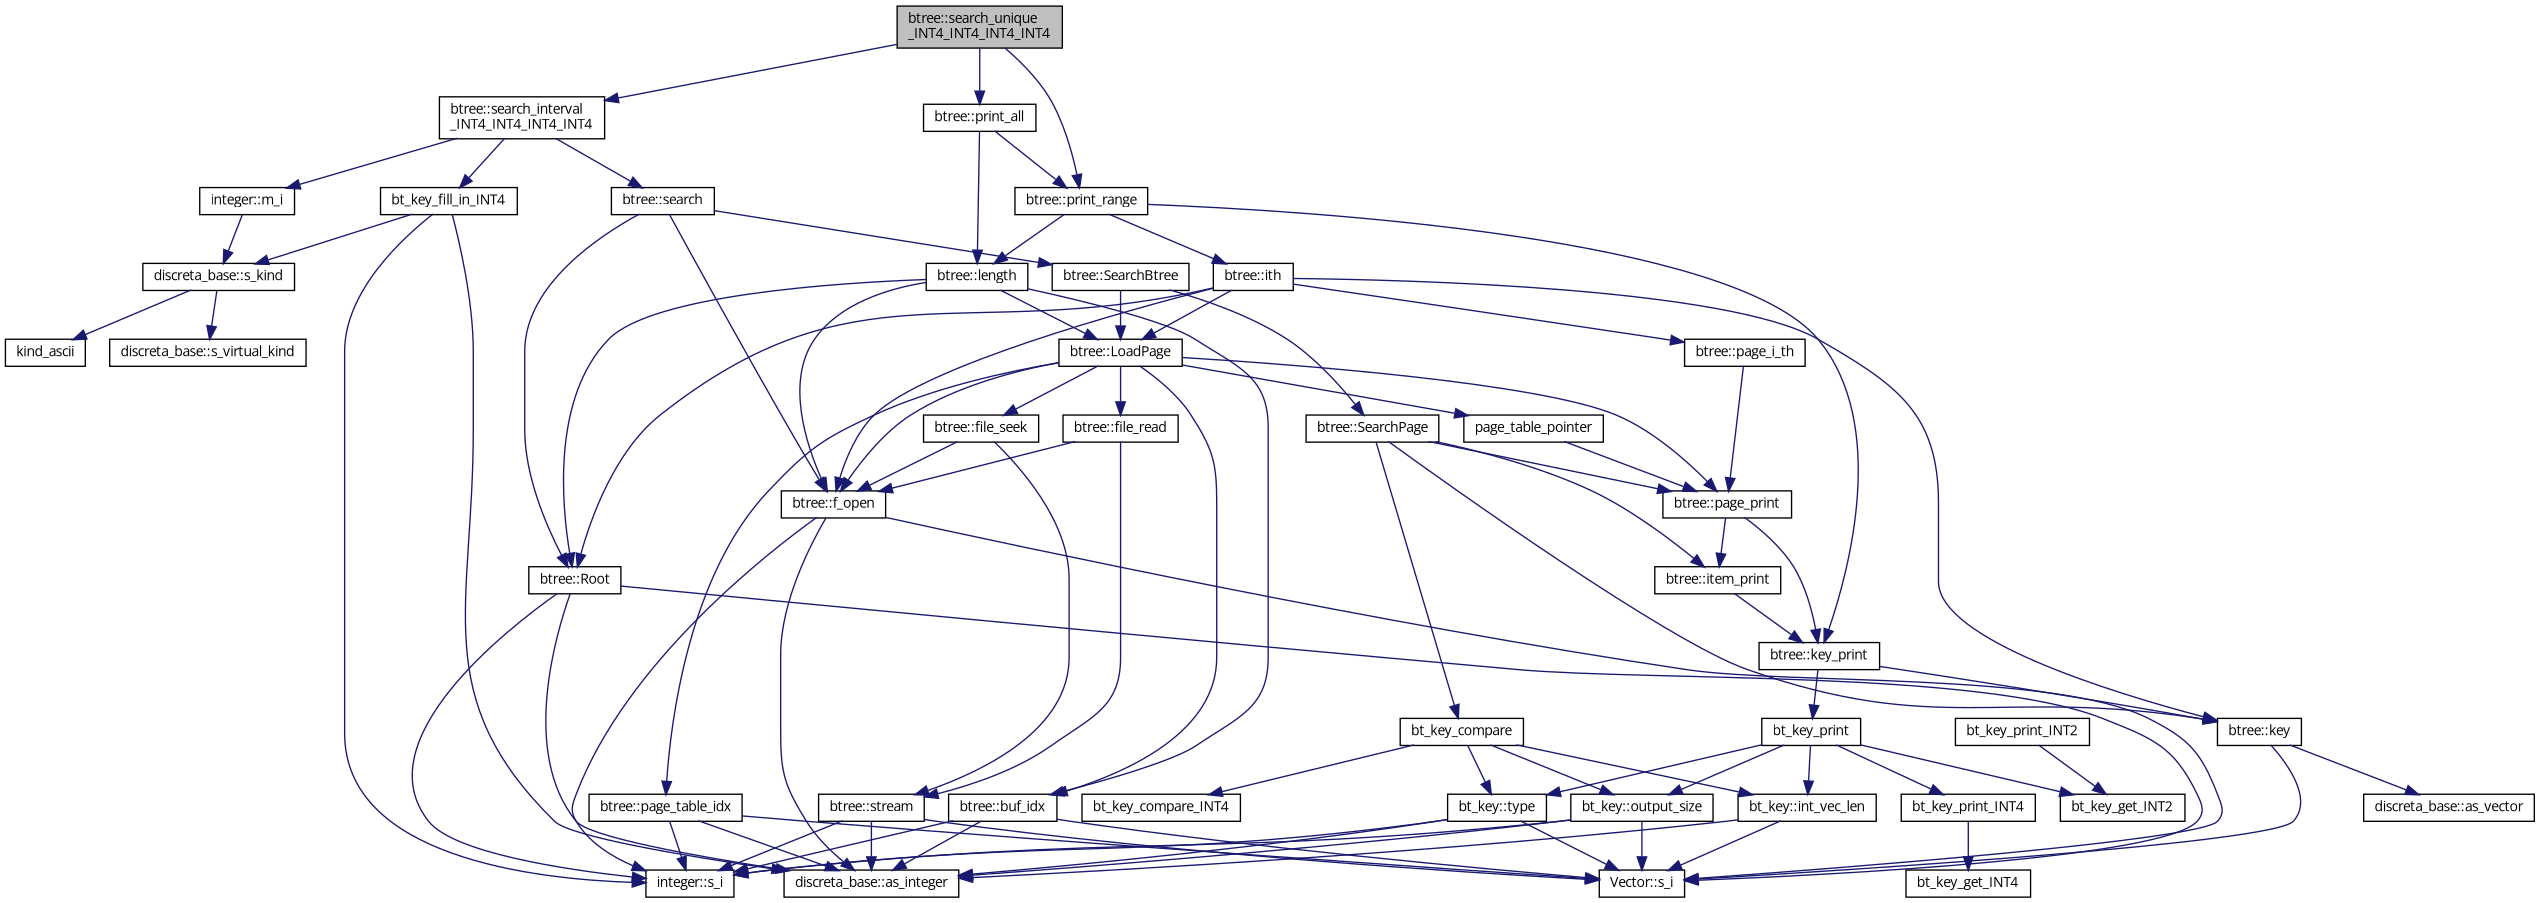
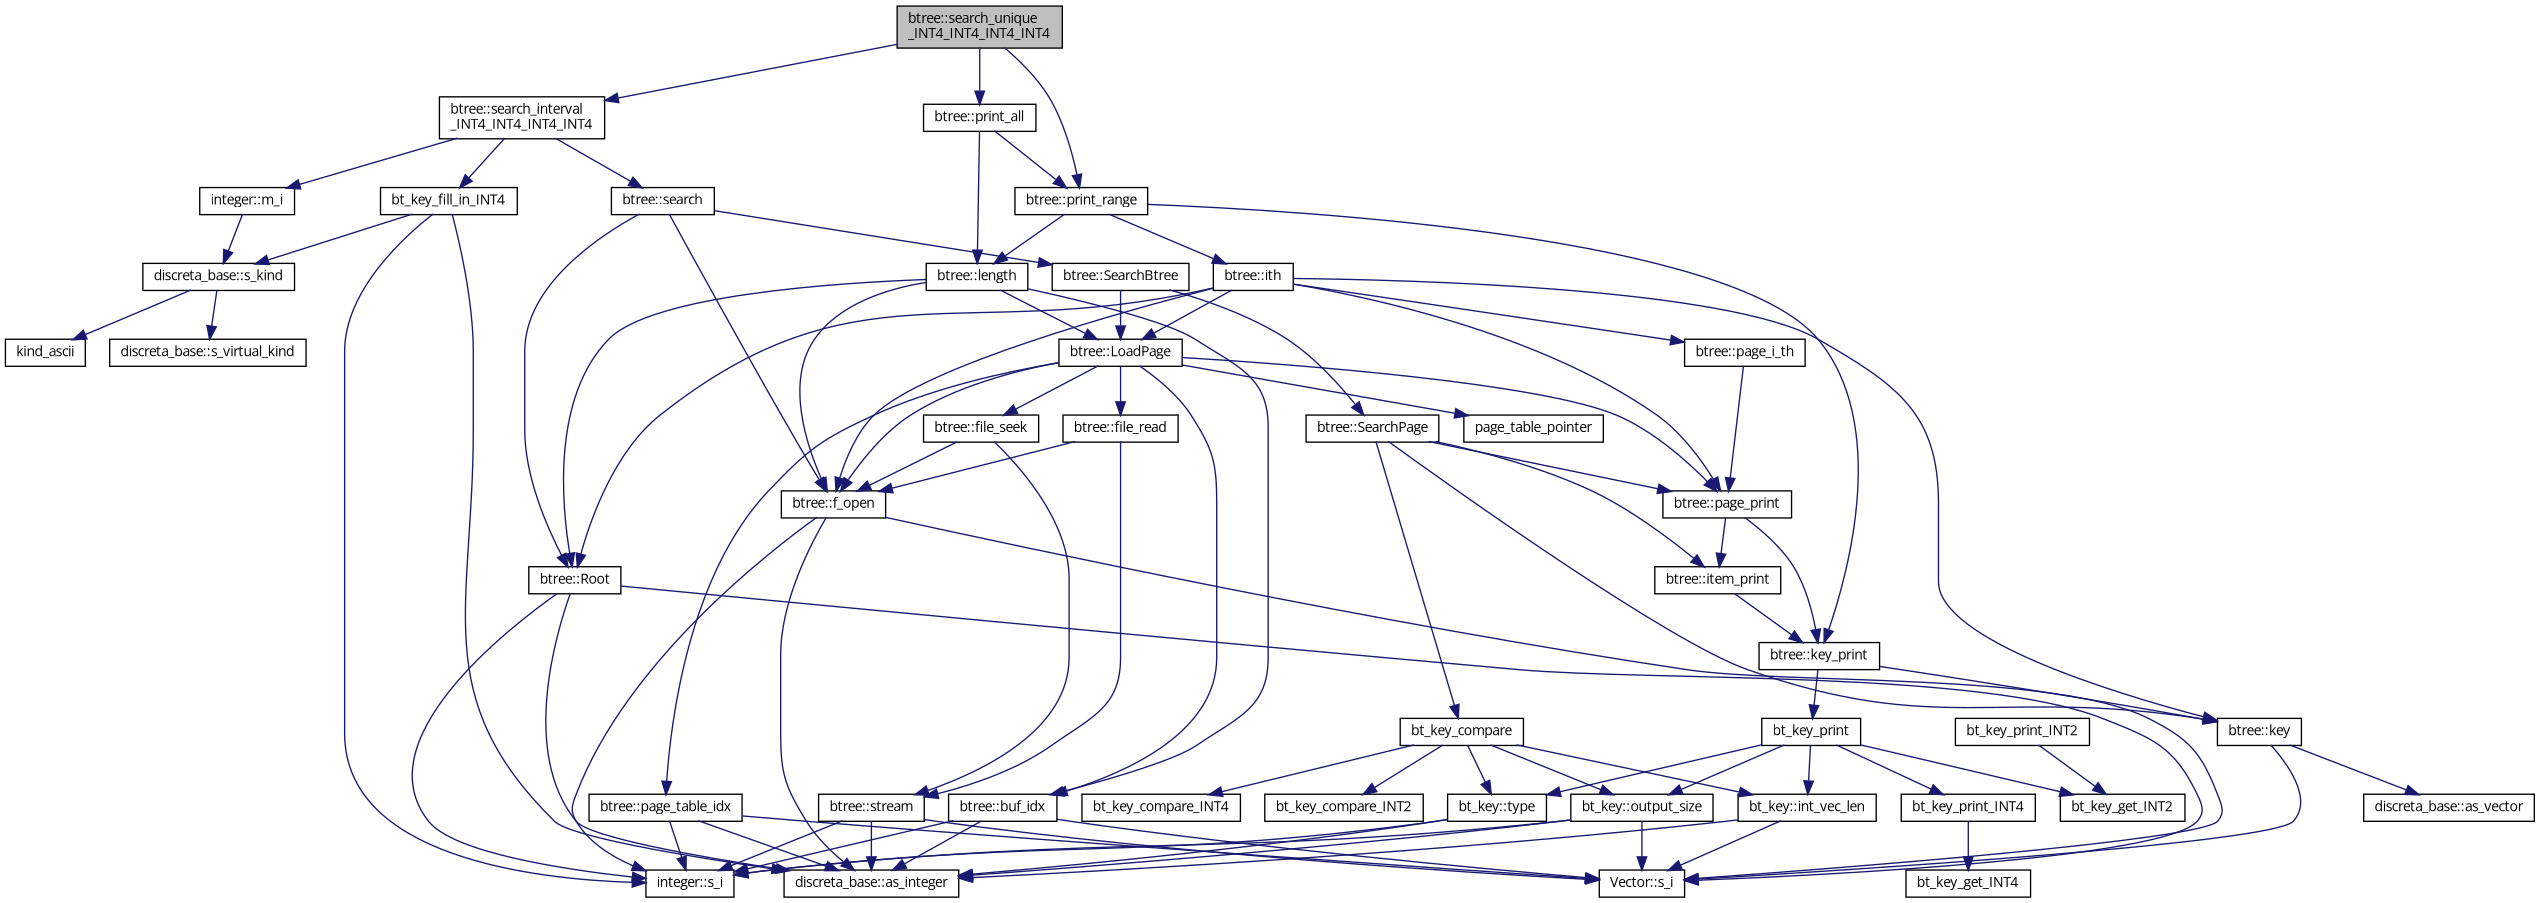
(1624, 464) -> (1522, 346)
none -> (1344, 808)
(1570, 846) -> none
